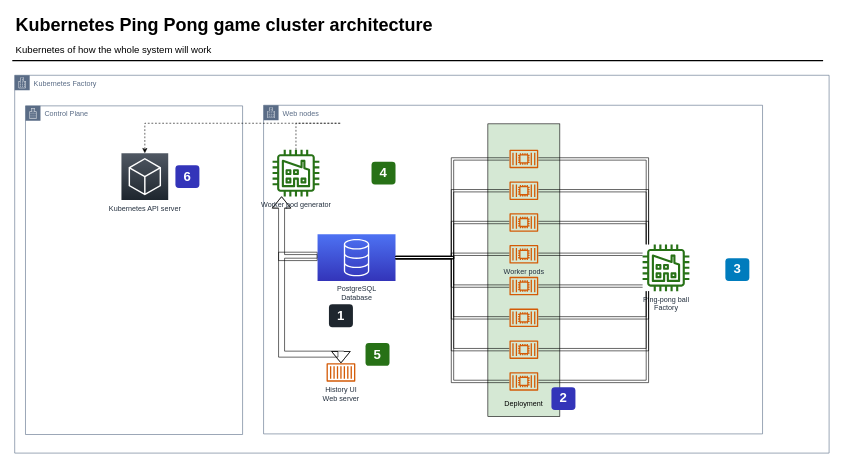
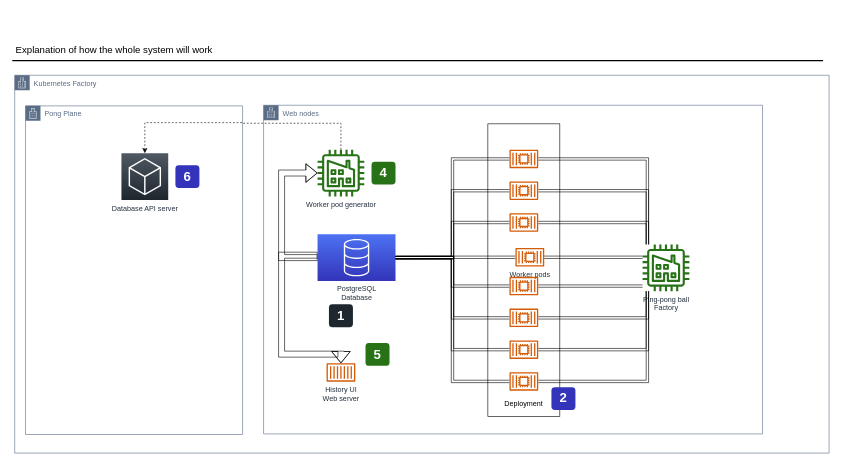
(231, 25) -> none
(120, 50) -> (121, 50)
(68, 114) -> (63, 114)
(296, 173) -> (341, 173)
(145, 209) -> (145, 209)
(524, 254) -> (530, 257)
(524, 270) -> (524, 270)
(738, 270) -> none
